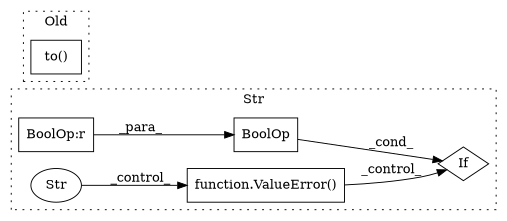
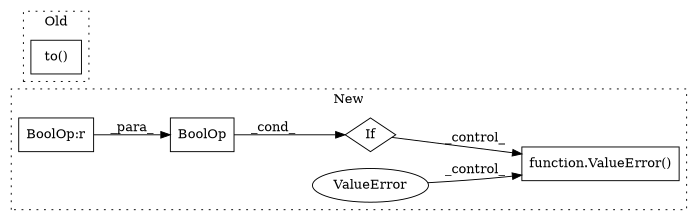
(254, 100) -> (349, 100)
(391, 181) -> (452, 145)
(56, 185) -> (370, 185)
